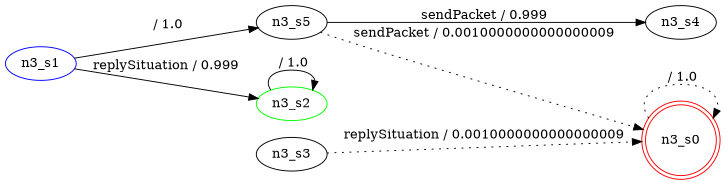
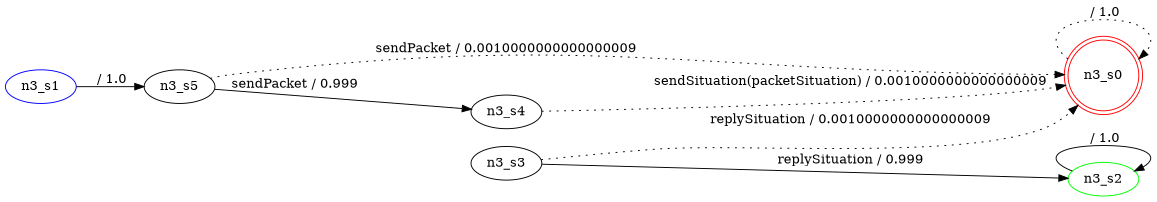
(162, 83) -> (800, 171)
none -> (799, 104)
